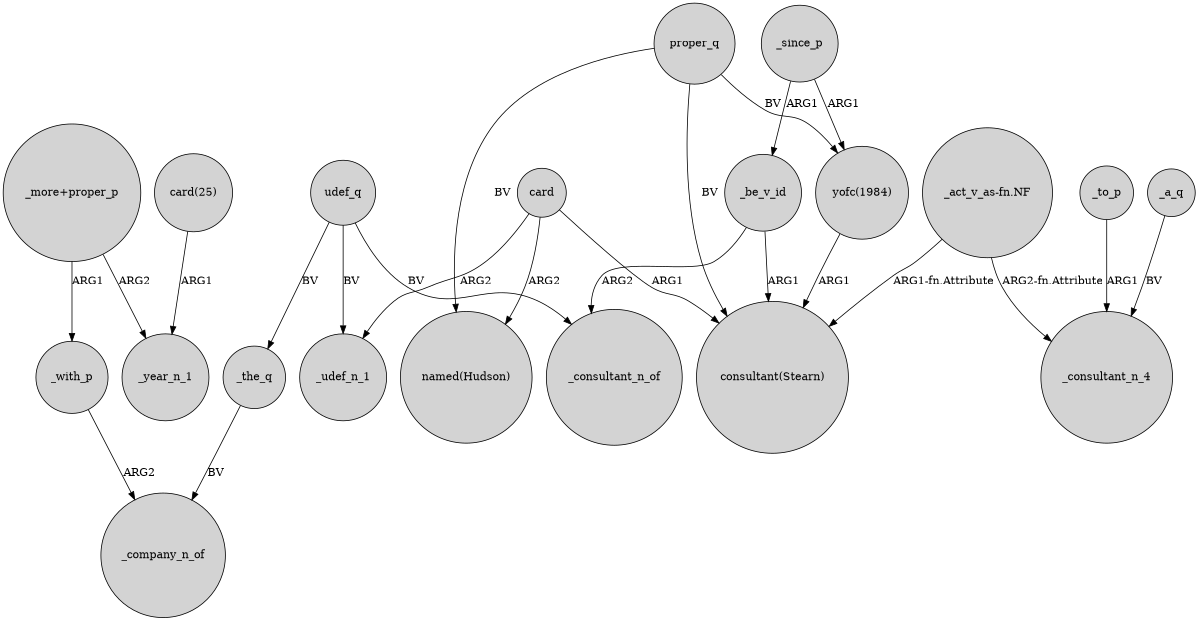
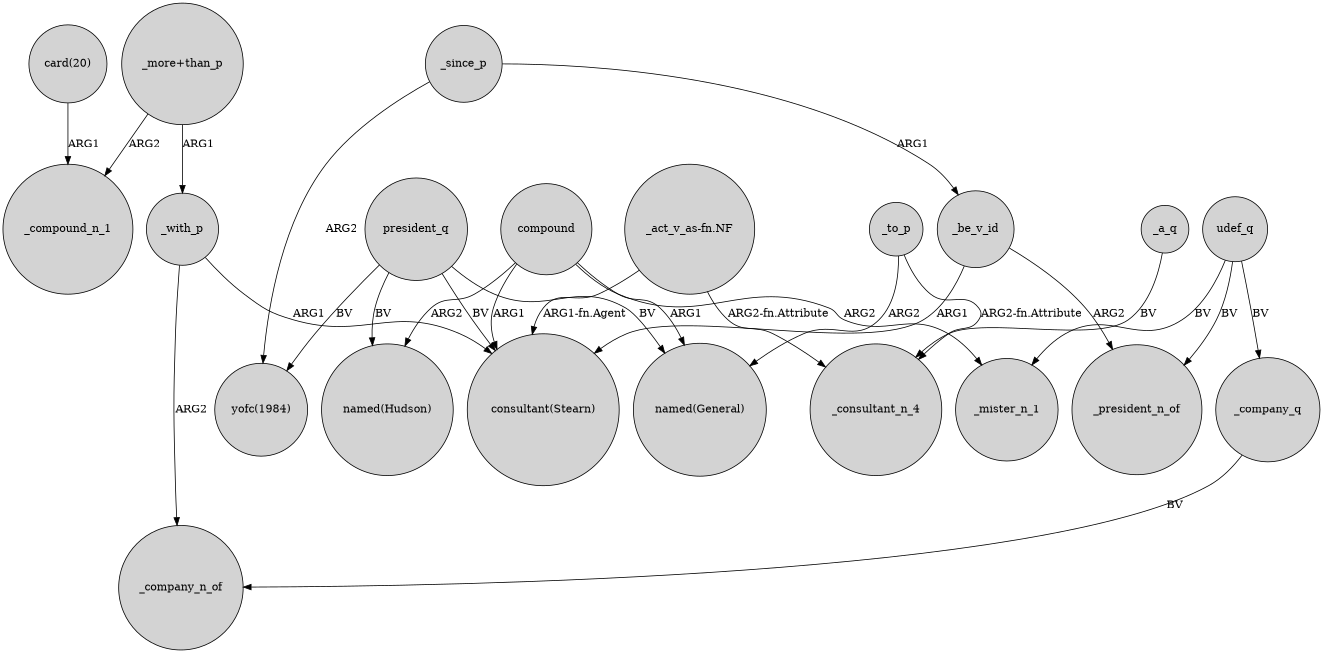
(695, 44) -> (416, 229)
(844, 104) -> (342, 229)
(72, 193) -> (182, 64)
(194, 193) -> (68, 64)
(542, 193) -> (546, 229)
(823, 267) -> (337, 326)
(944, 281) -> (585, 314)
(1123, 281) -> (1032, 314)
(165, 377) -> (68, 229)
(254, 377) -> (1268, 410)
(343, 377) -> (1007, 410)
(614, 377) -> (1137, 410)
none -> (700, 410)
